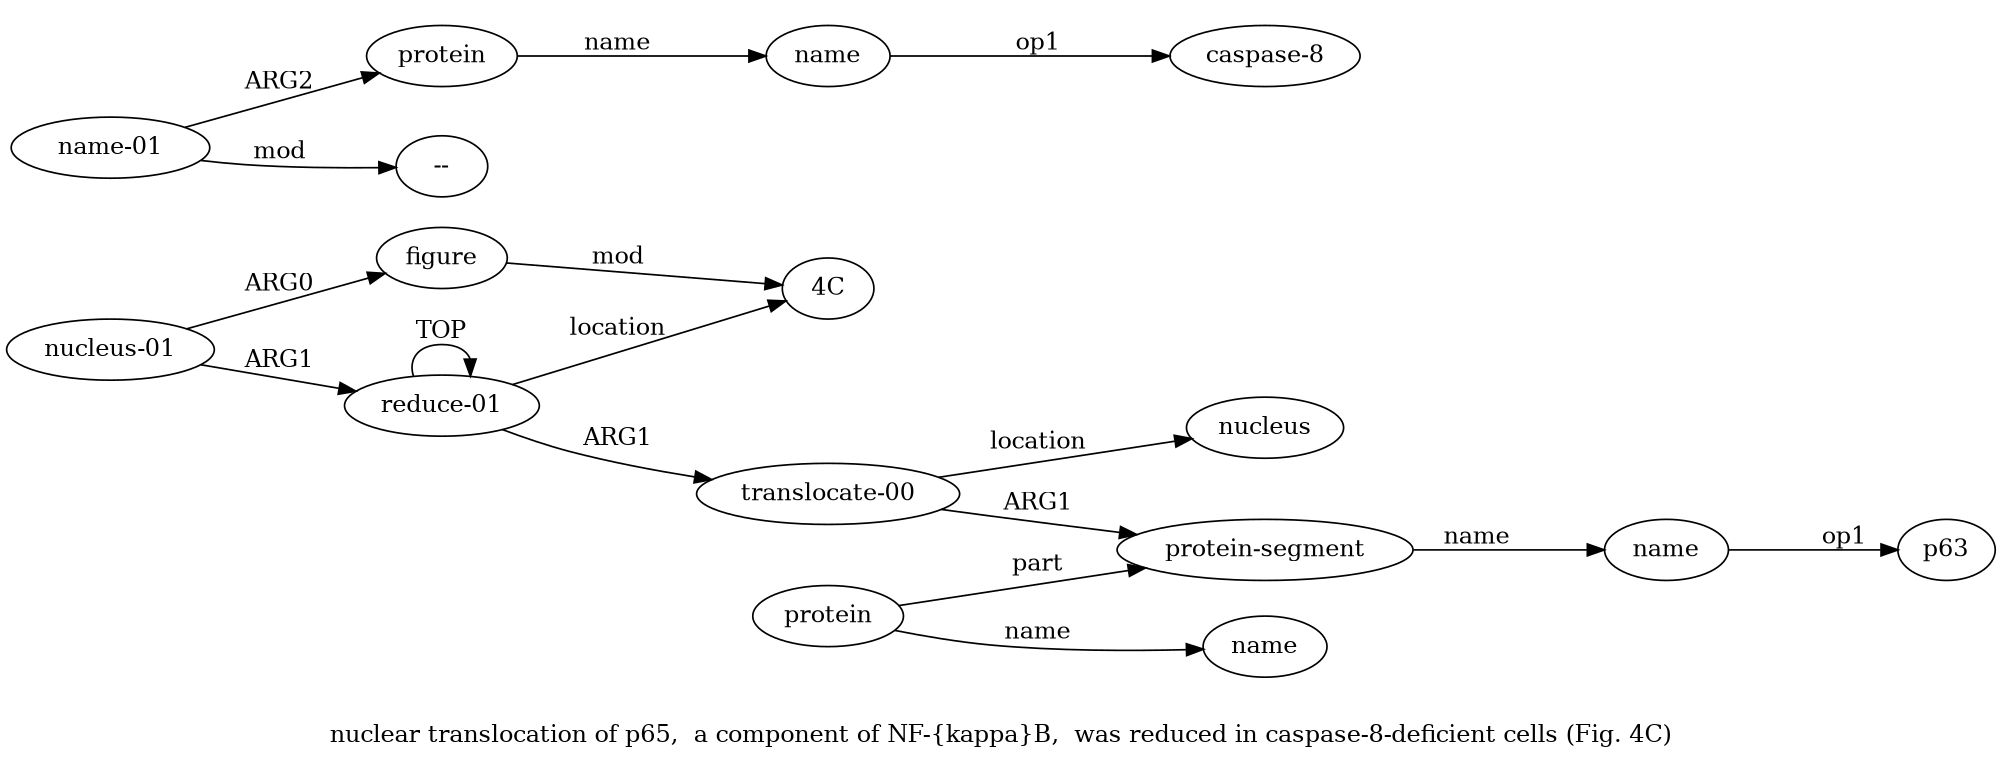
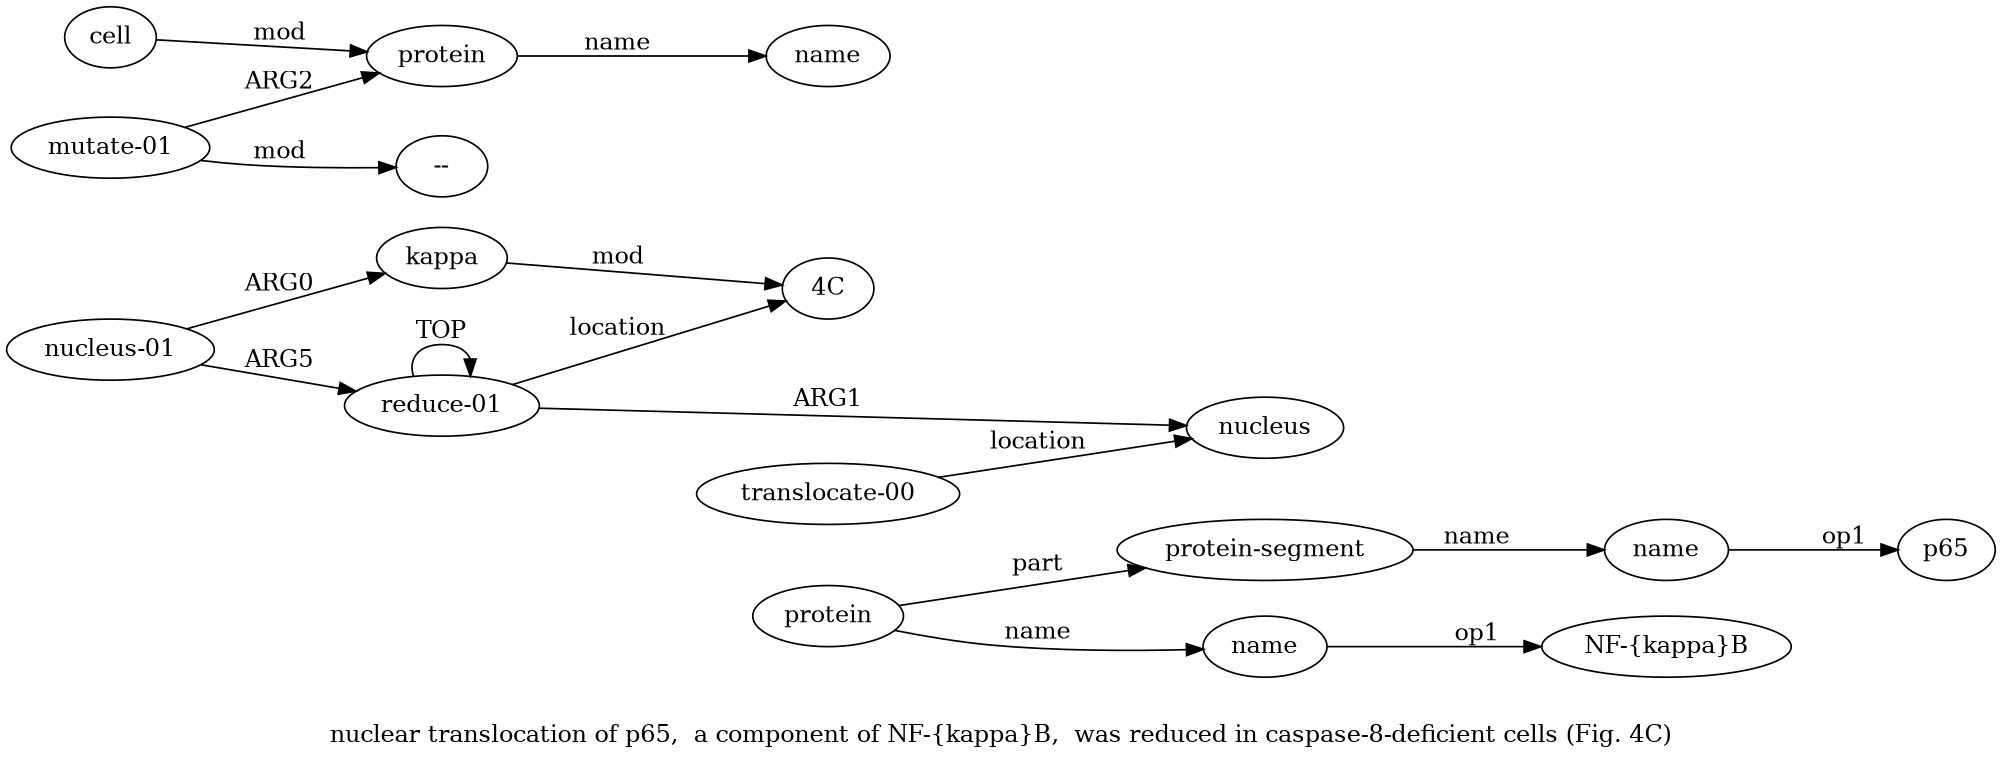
none -> (110, 37)
(1265, 56) -> none
(110, 148) -> (110, 148)
(442, 258) -> (442, 258)
(280, 361) -> (280, 361)
(597, 458) -> (854, 417)
(1030, 521) -> none
(1947, 550) -> (1947, 550)
none -> (1666, 647)
